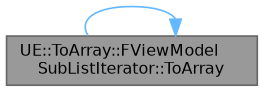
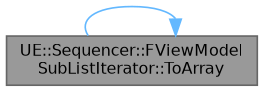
(132, 61) -> (132, 61)
